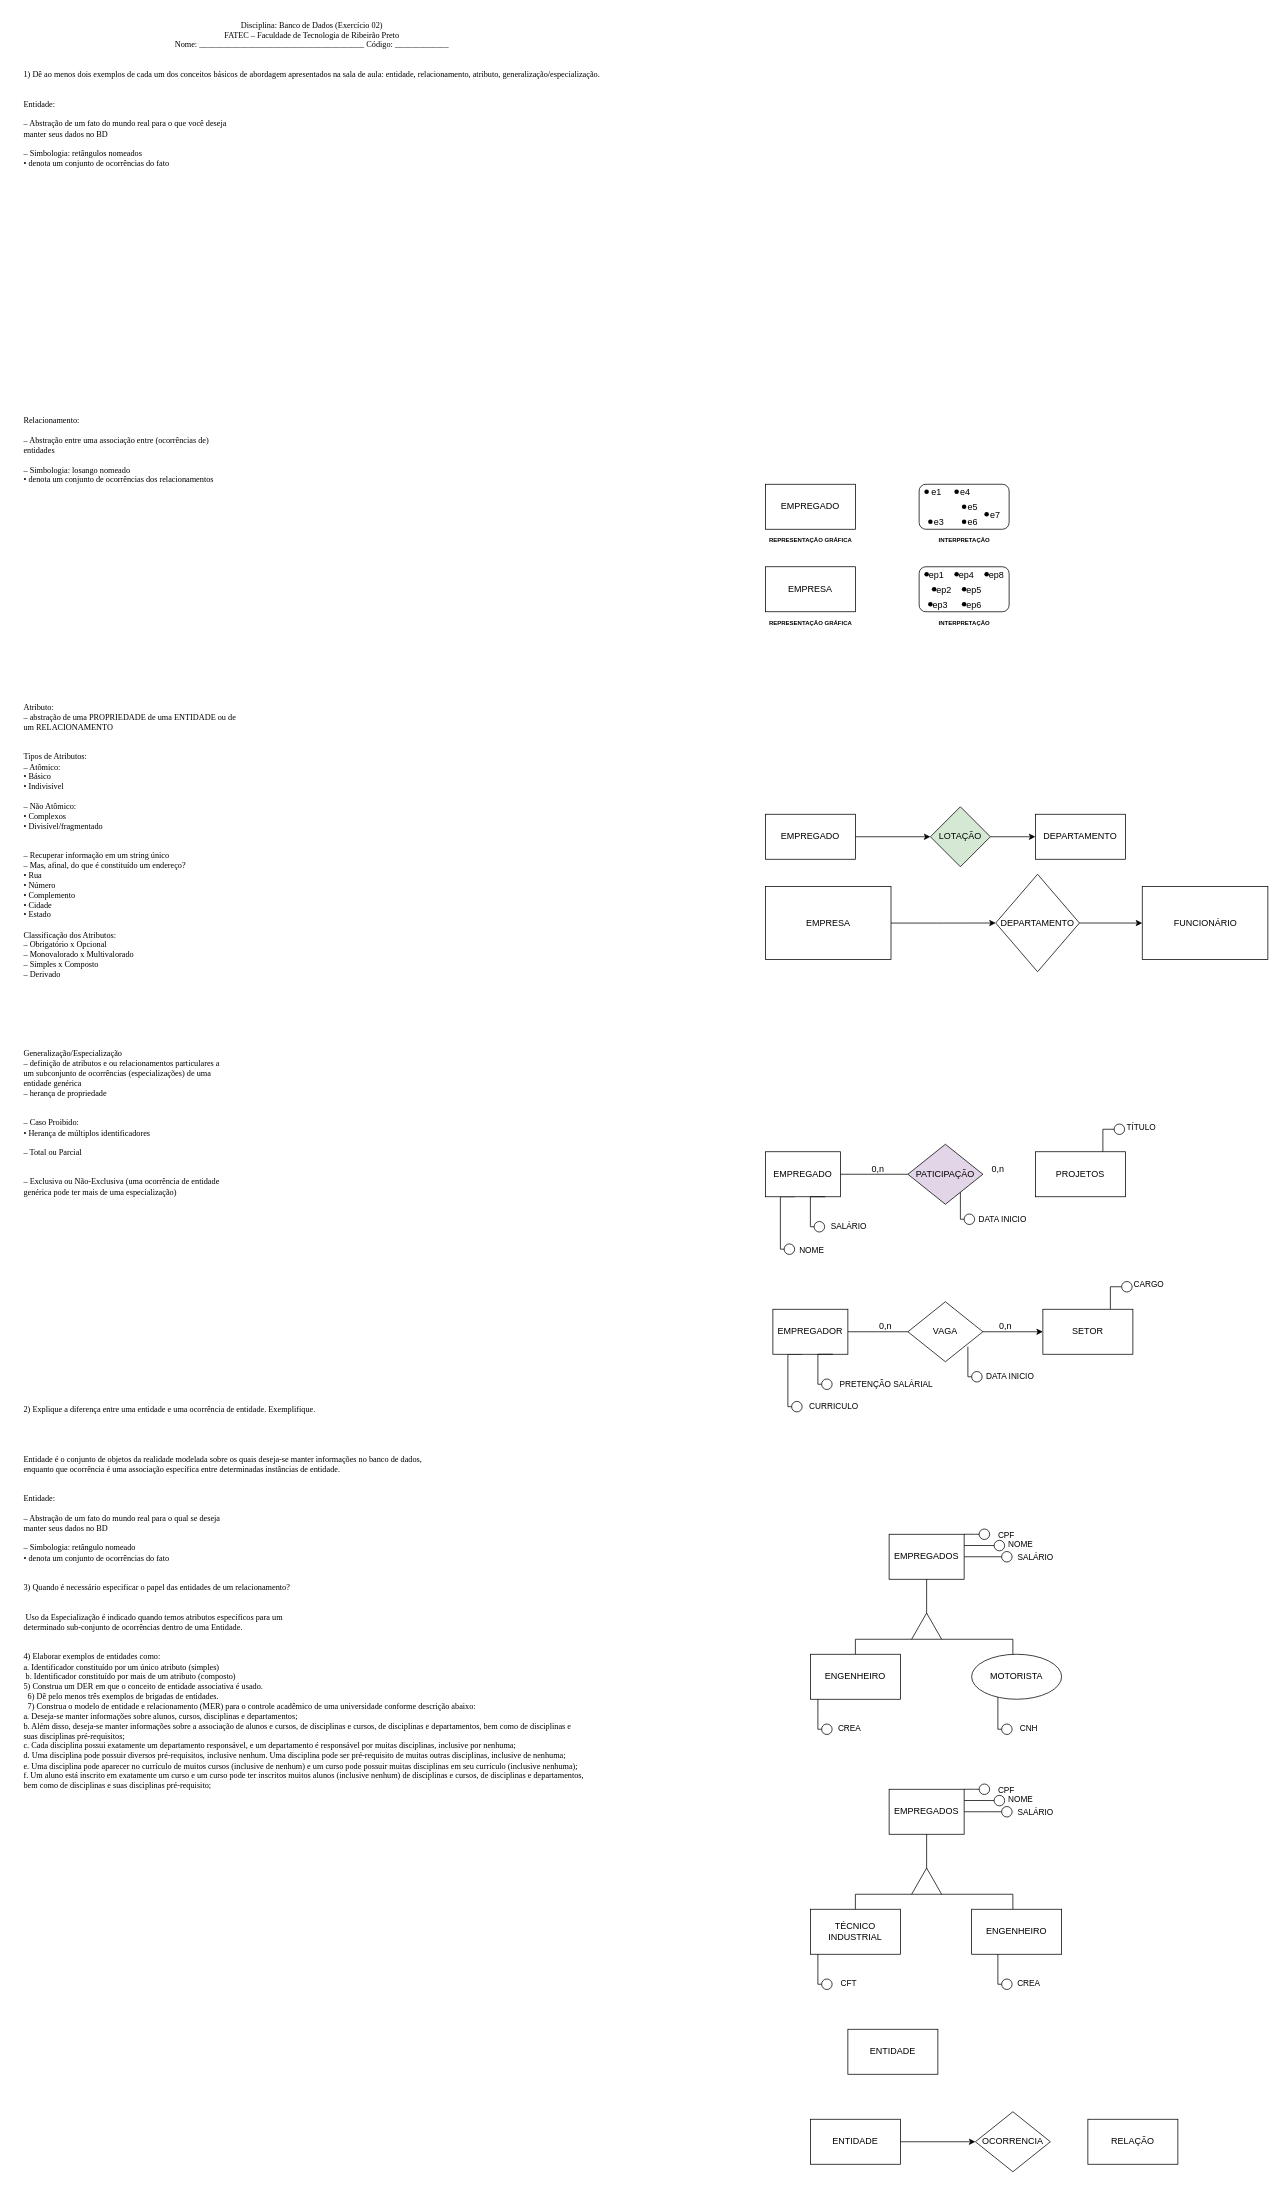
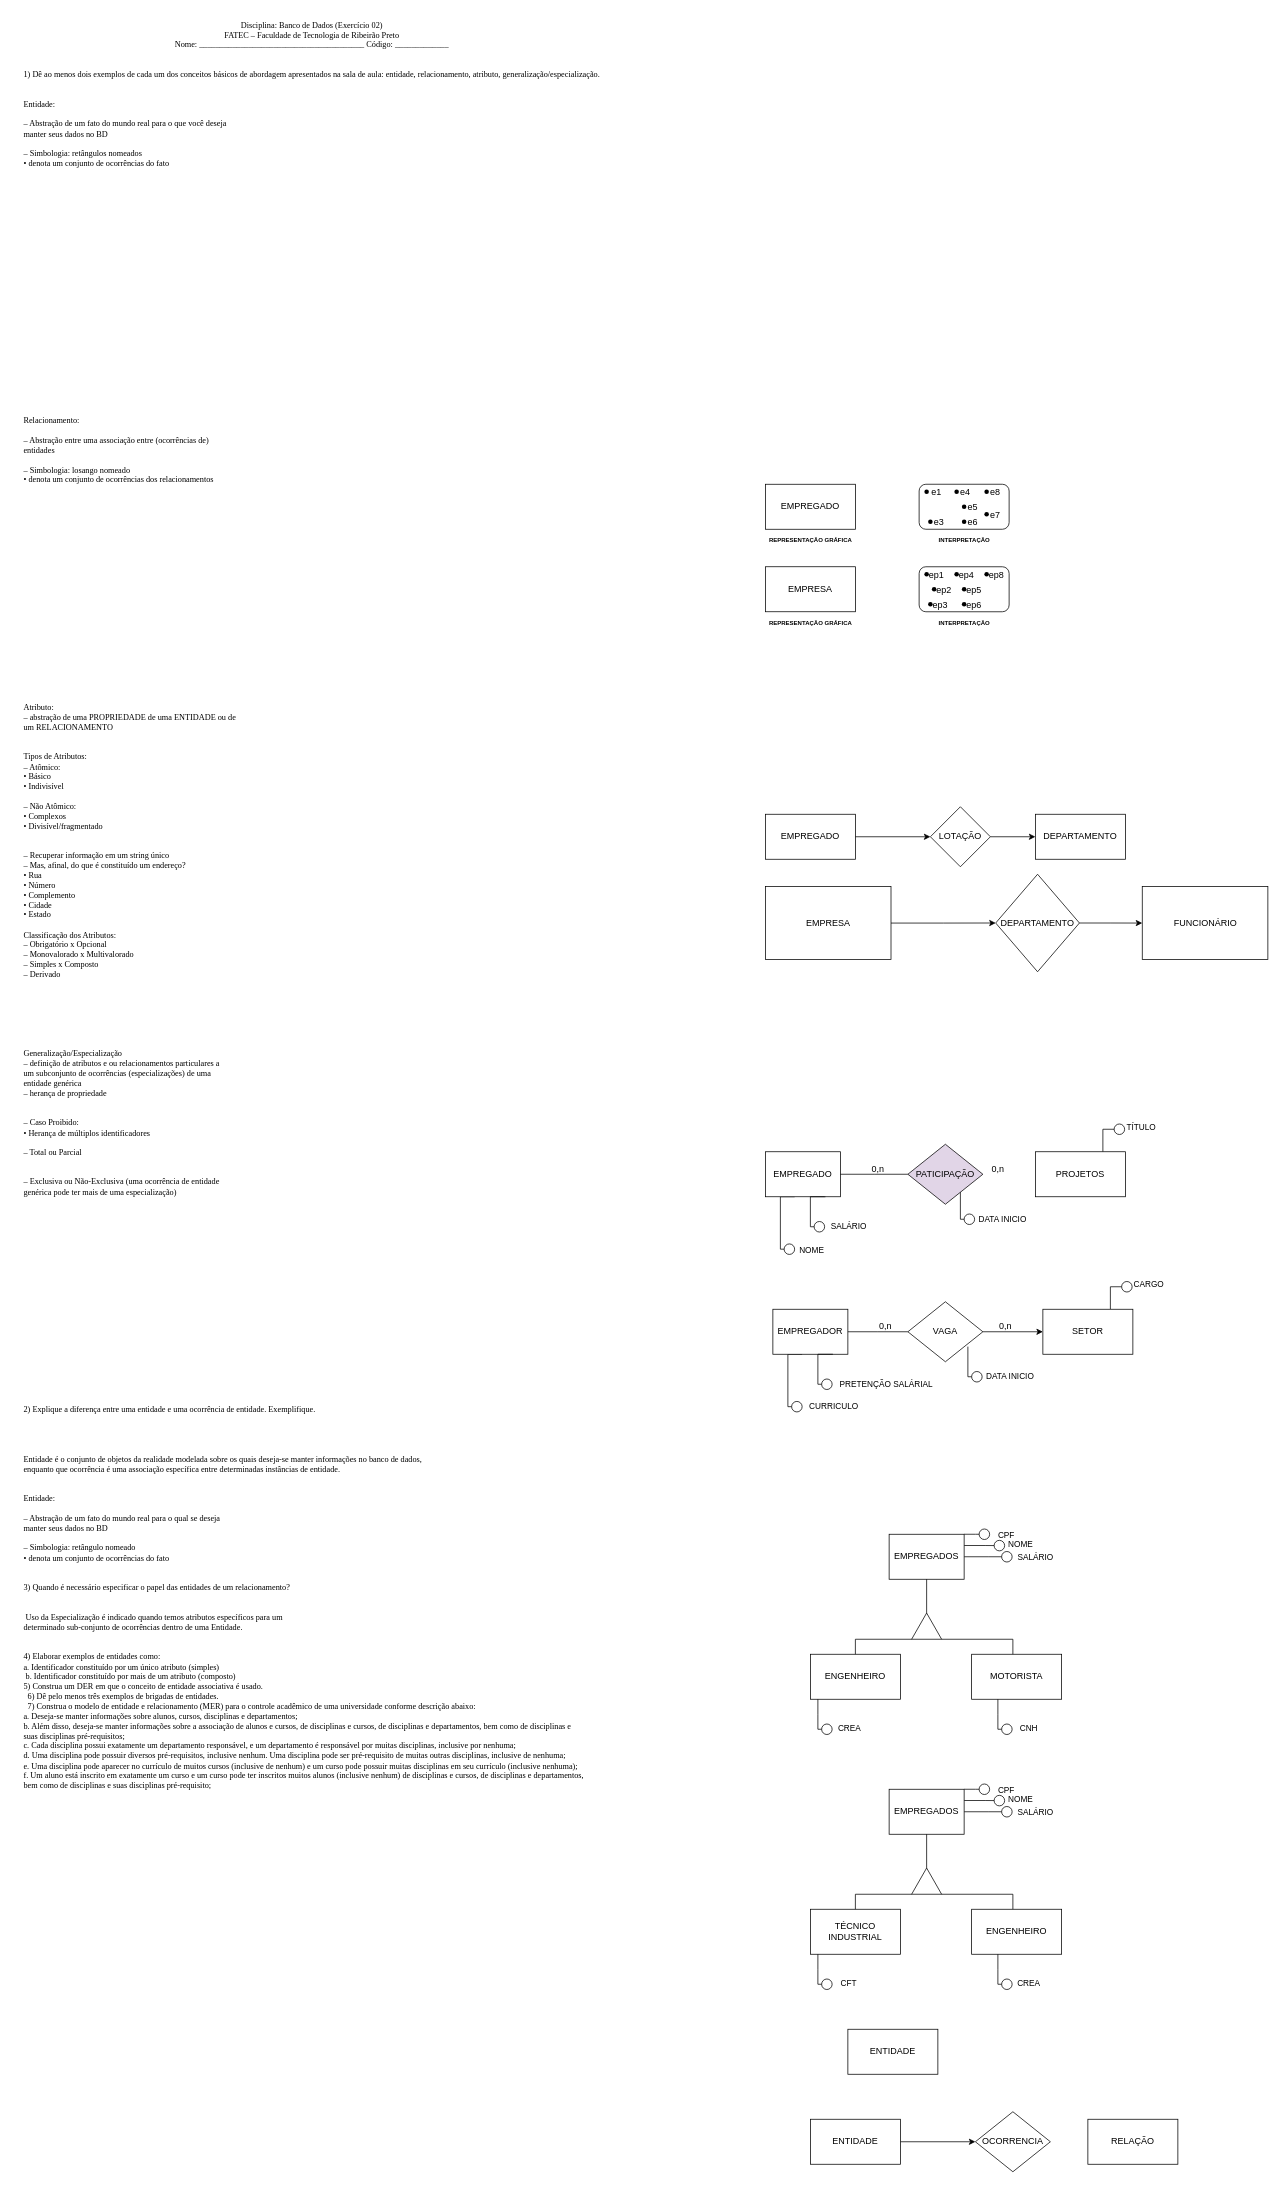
none -> (987, 492)
(960, 837) -> (960, 837)
(1017, 1677) -> (1017, 1677)
